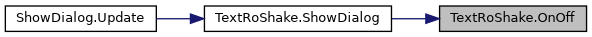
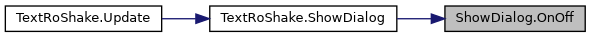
(81, 19) -> (84, 19)
(513, 19) -> (515, 19)
